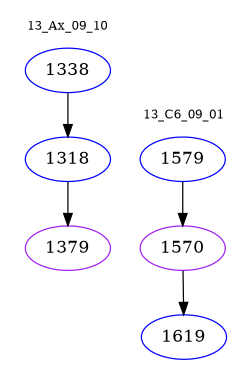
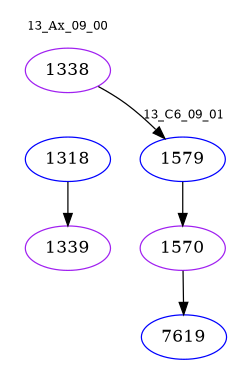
(68, 27) -> (68, 27)
(68, 70) -> (68, 70)
(68, 109) -> (138, 114)
(68, 248) -> (68, 248)
(184, 337) -> (184, 337)
